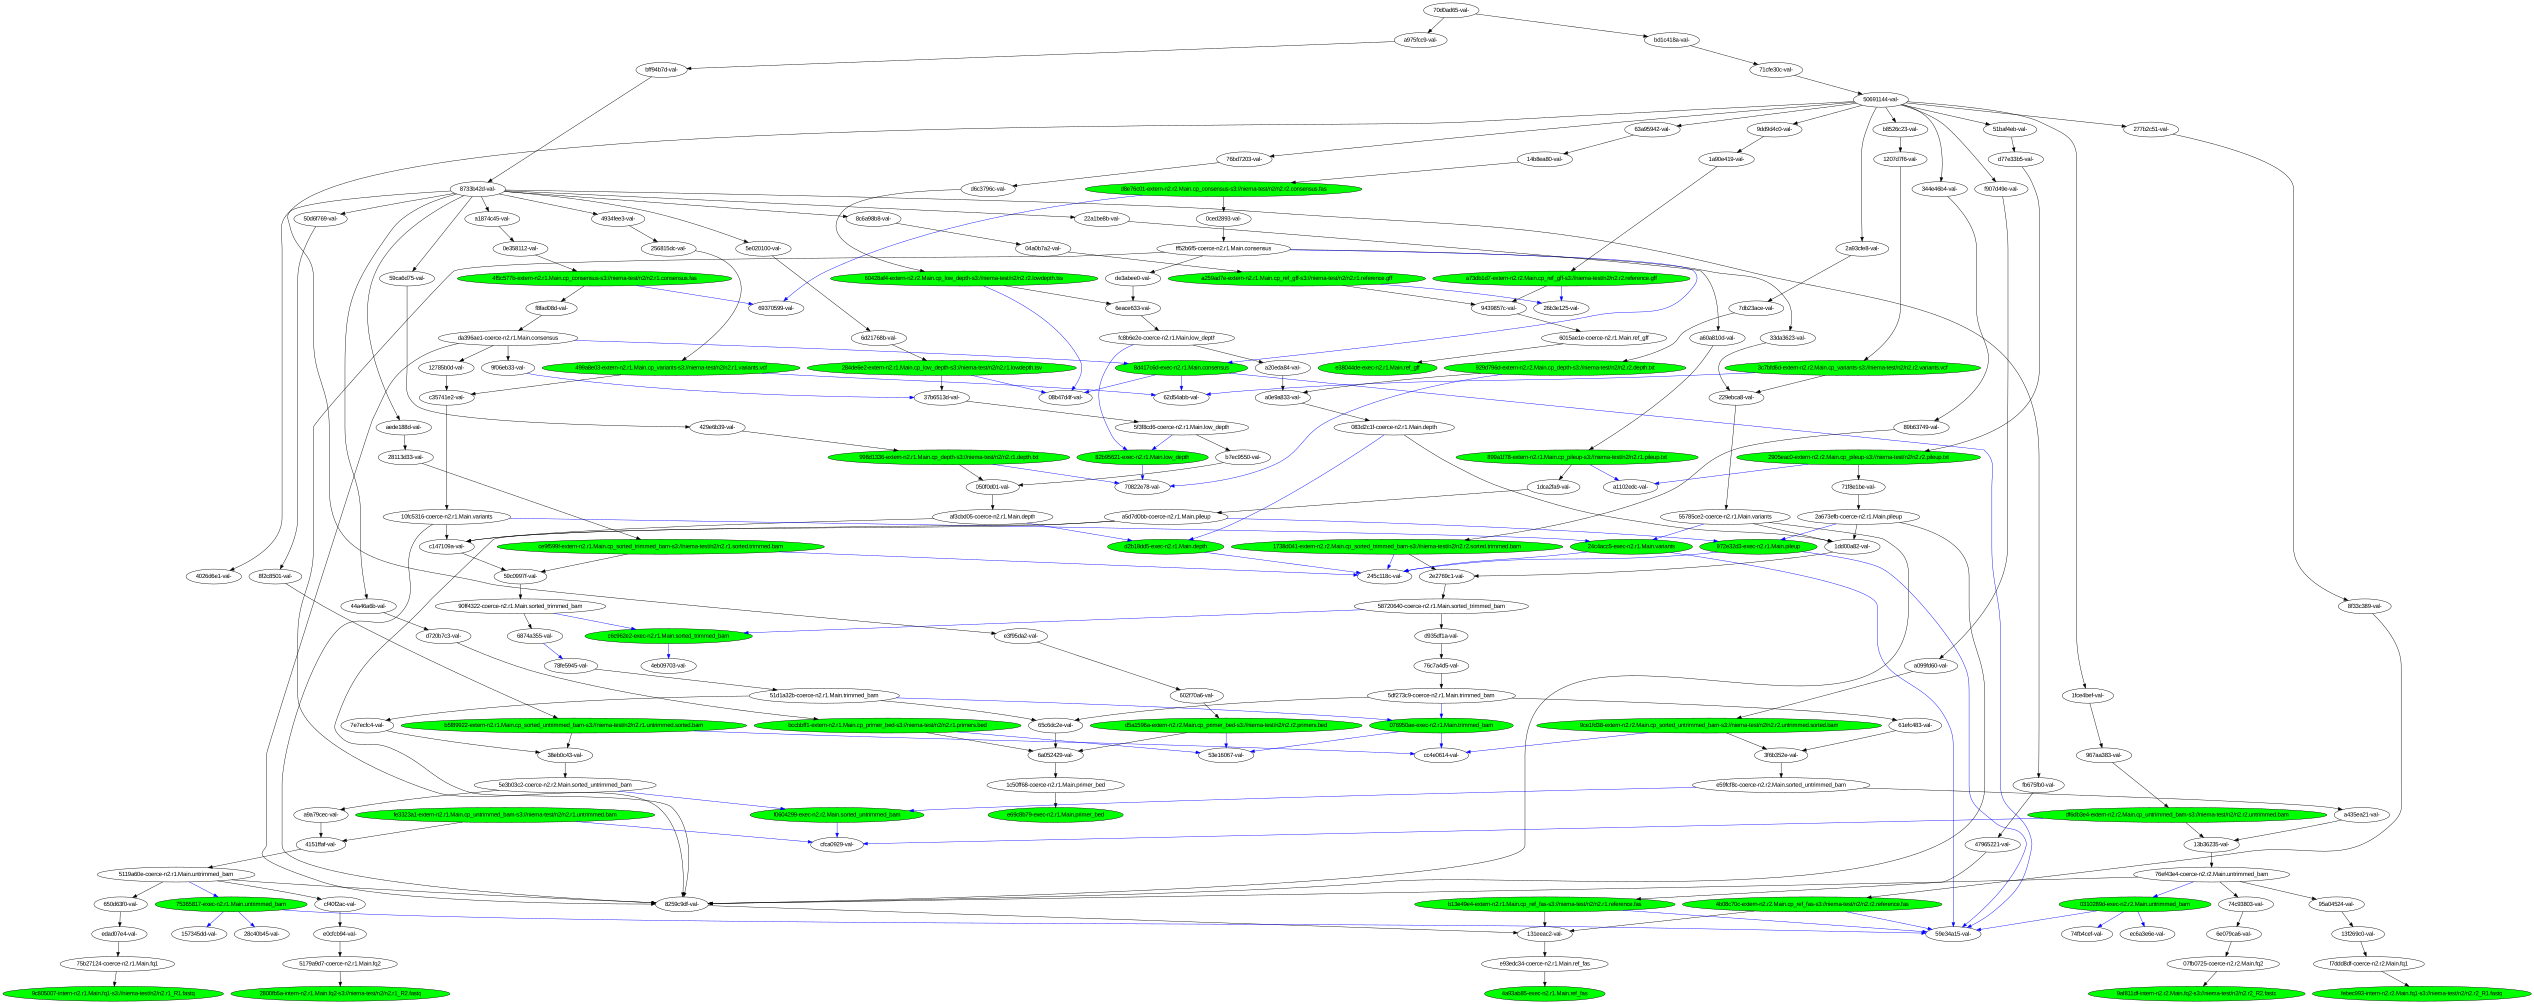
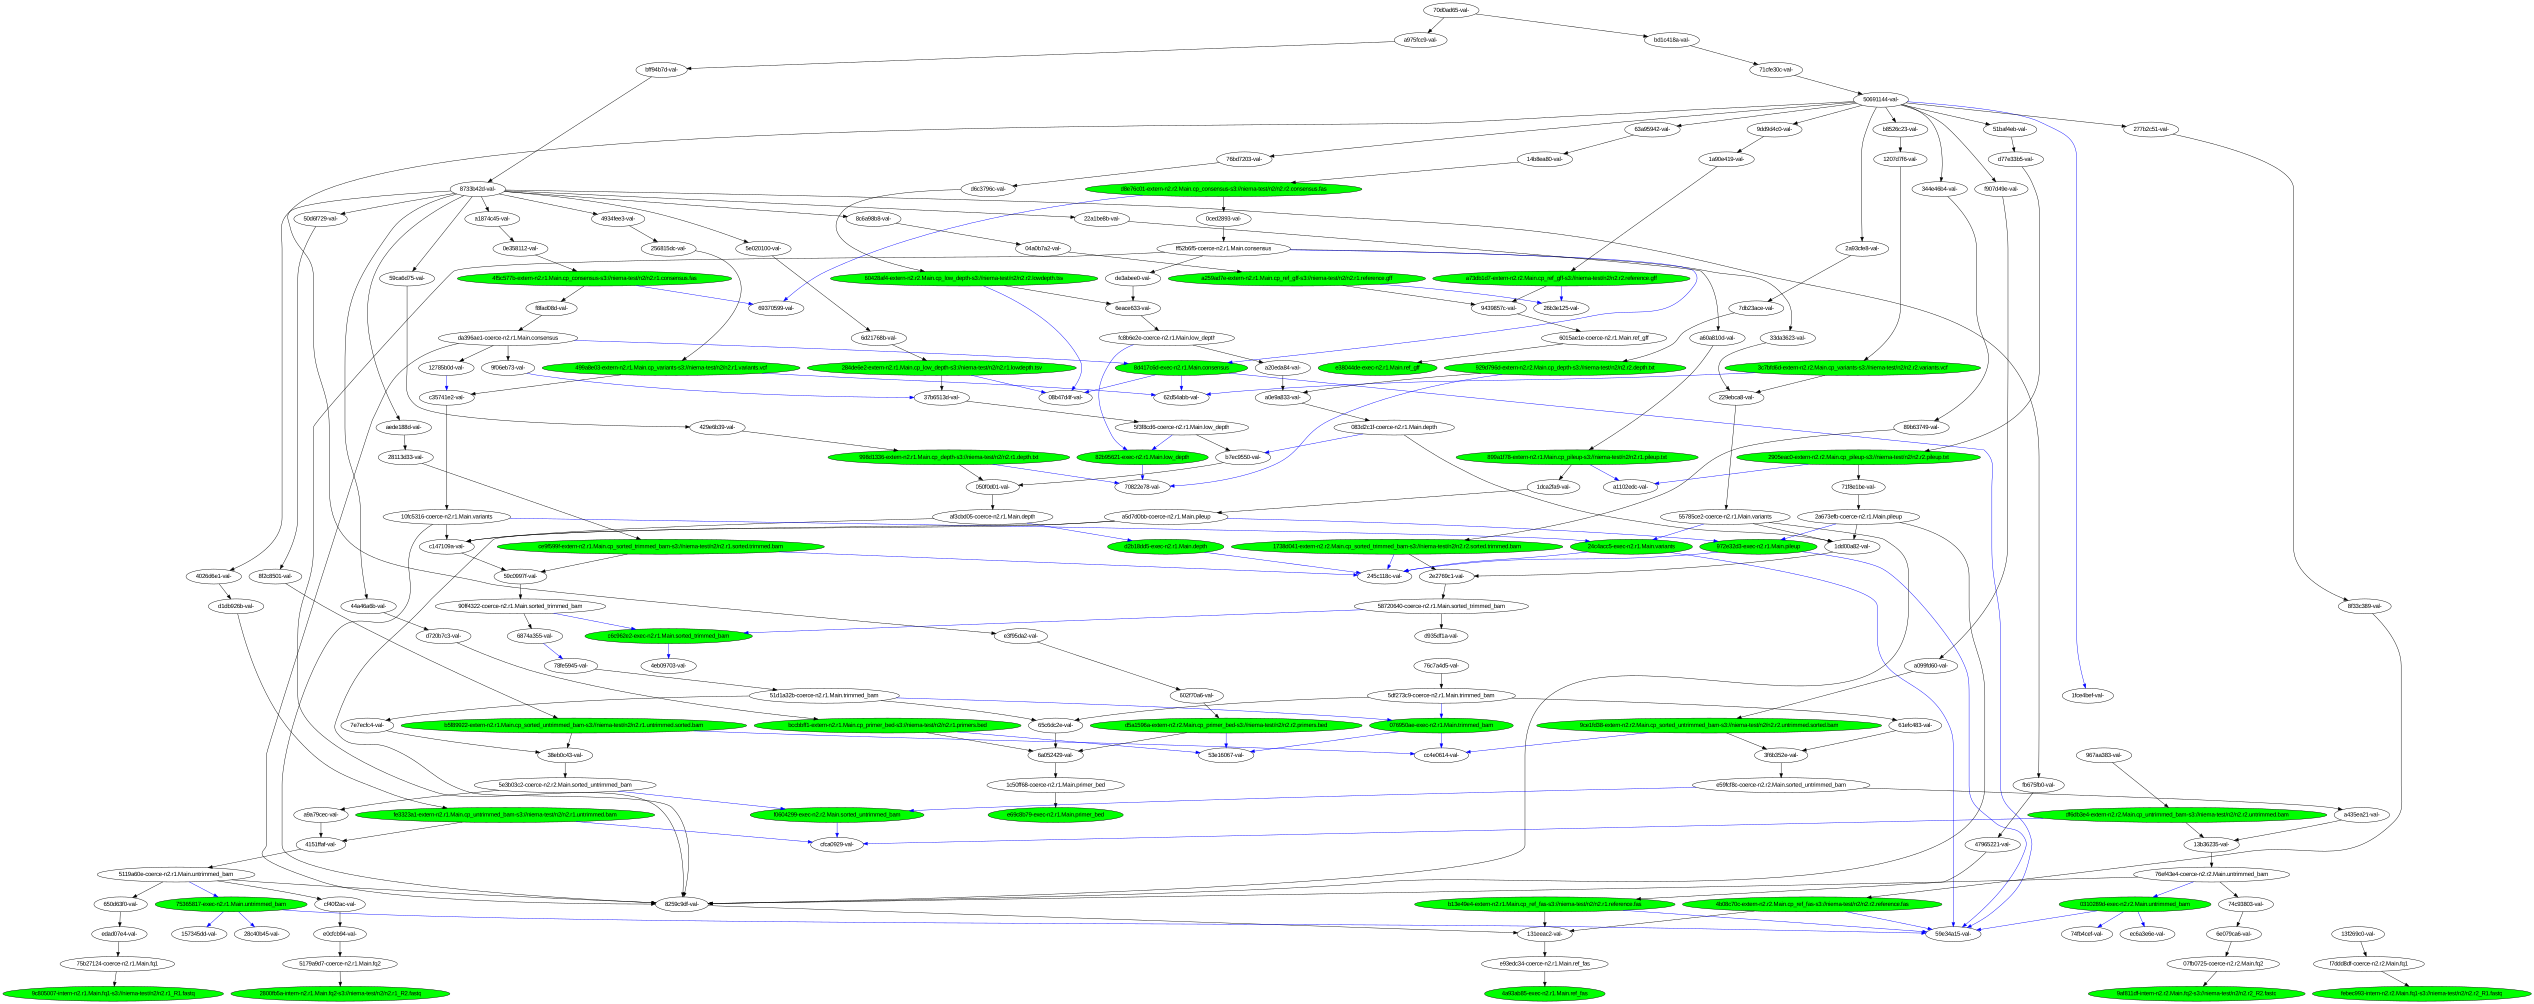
(321, 219) -> (321, 219)
(2077, 327) -> (2077, 327)
(508, 368) -> (508, 368)
(447, 381) -> (447, 381)
(1292, 493) -> (1316, 443)
none -> (236, 606)
(1441, 649) -> none
(2095, 724) -> none
(2337, 904) -> none
